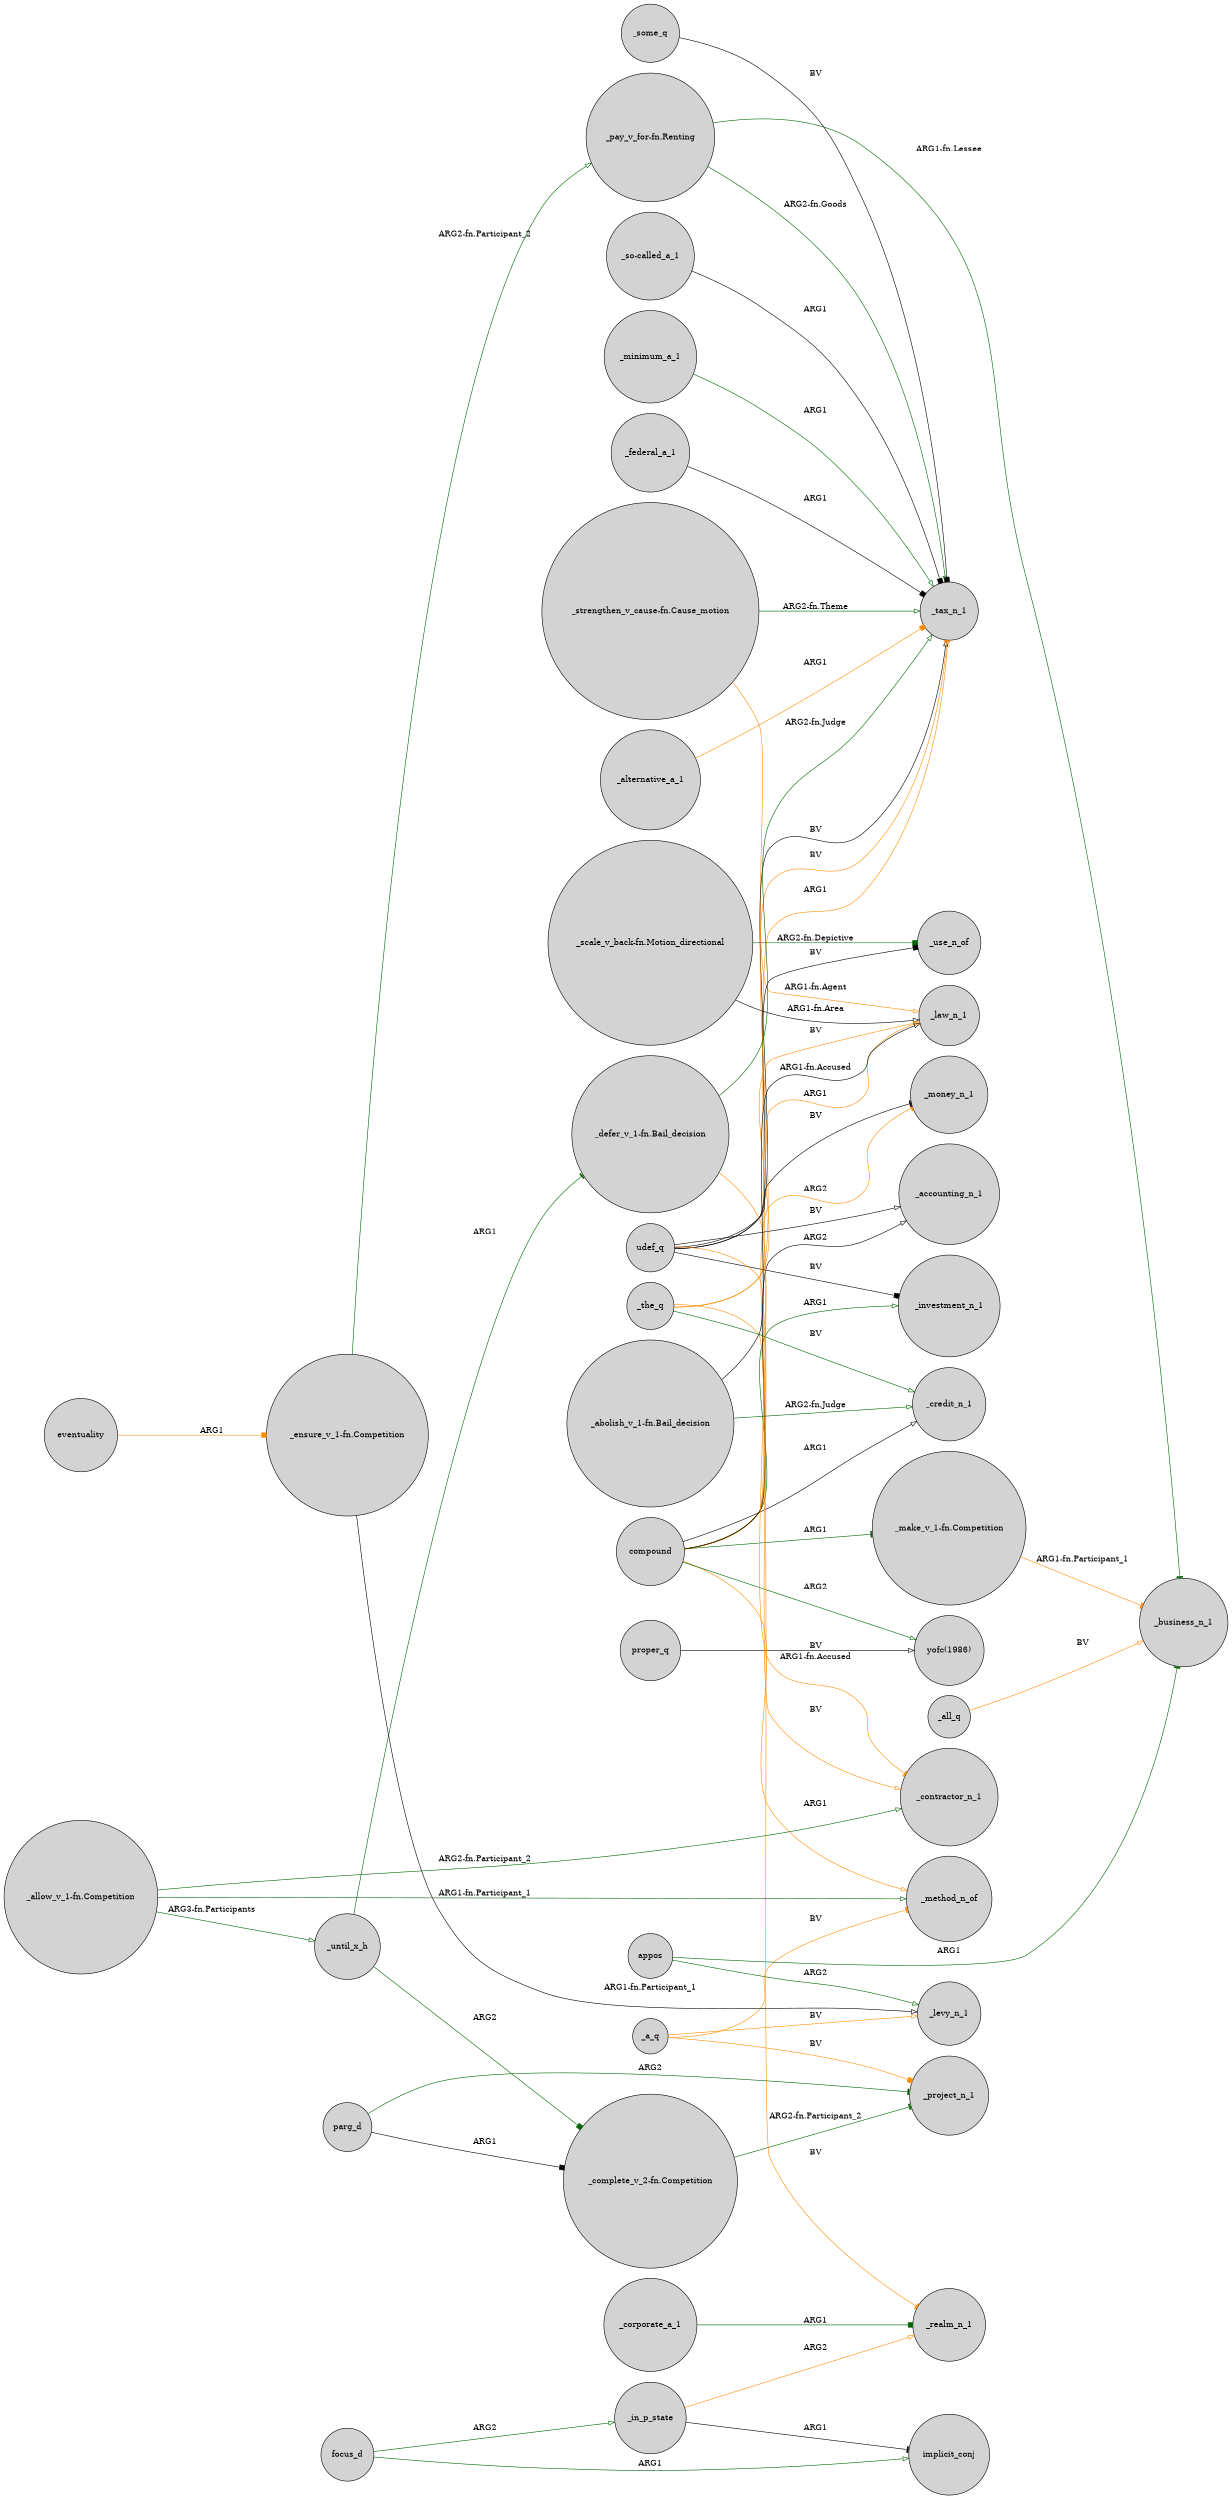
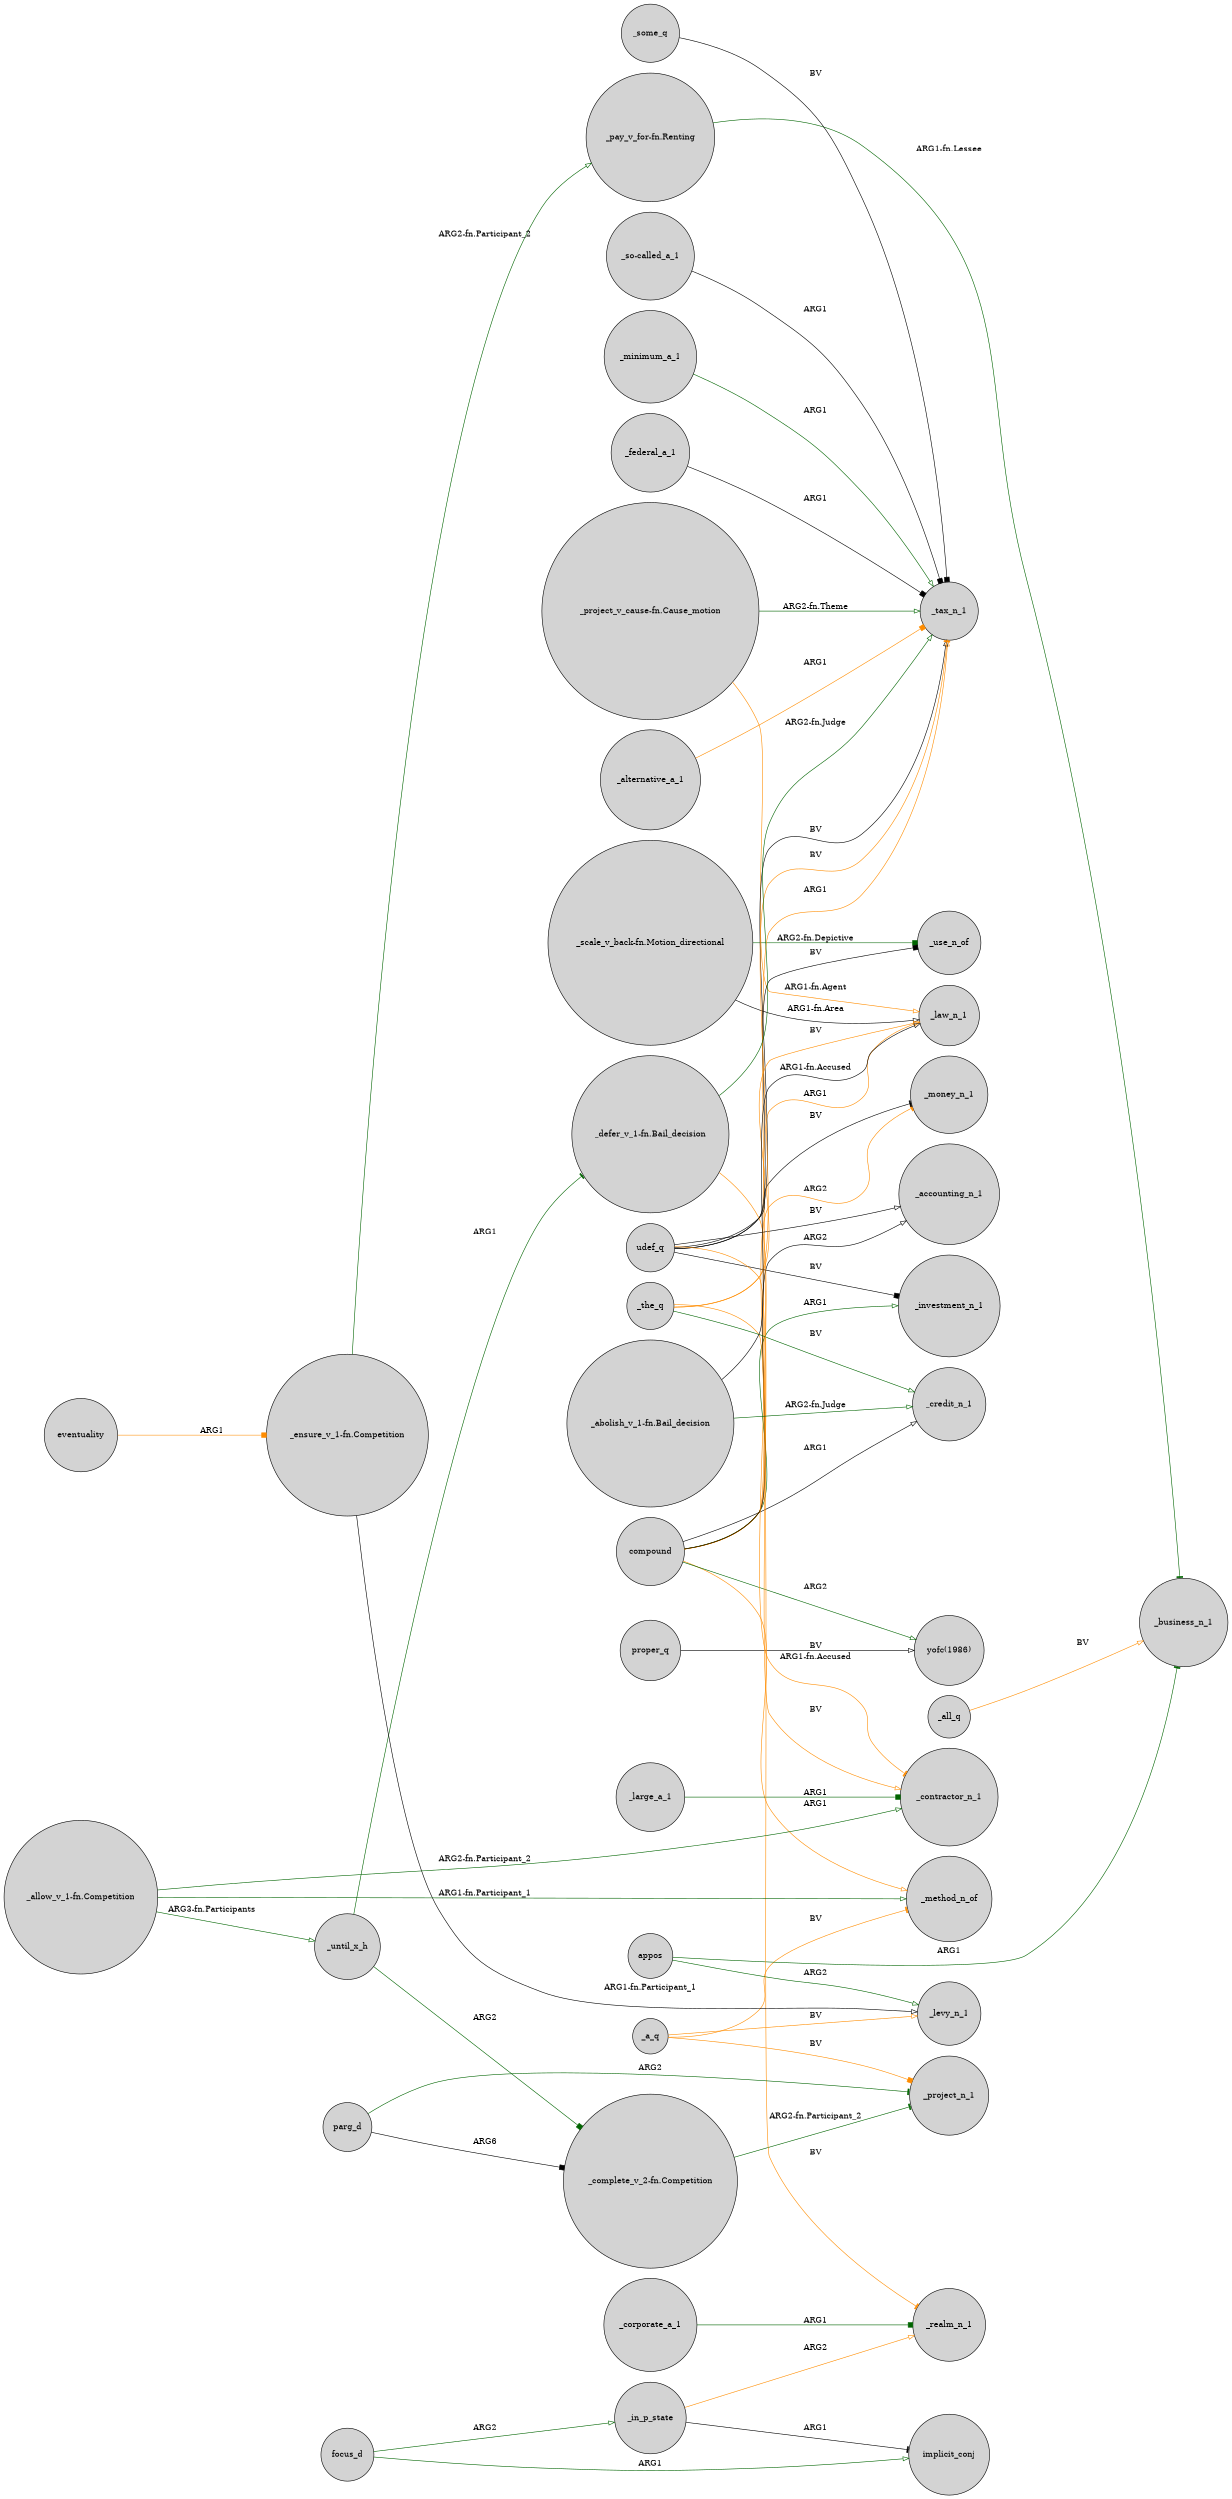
(881, 338) -> none
(650, 611) -> (650, 611)
(949, 1528) -> none
none -> (650, 1797)
(485, 2142) -> (485, 2142)
